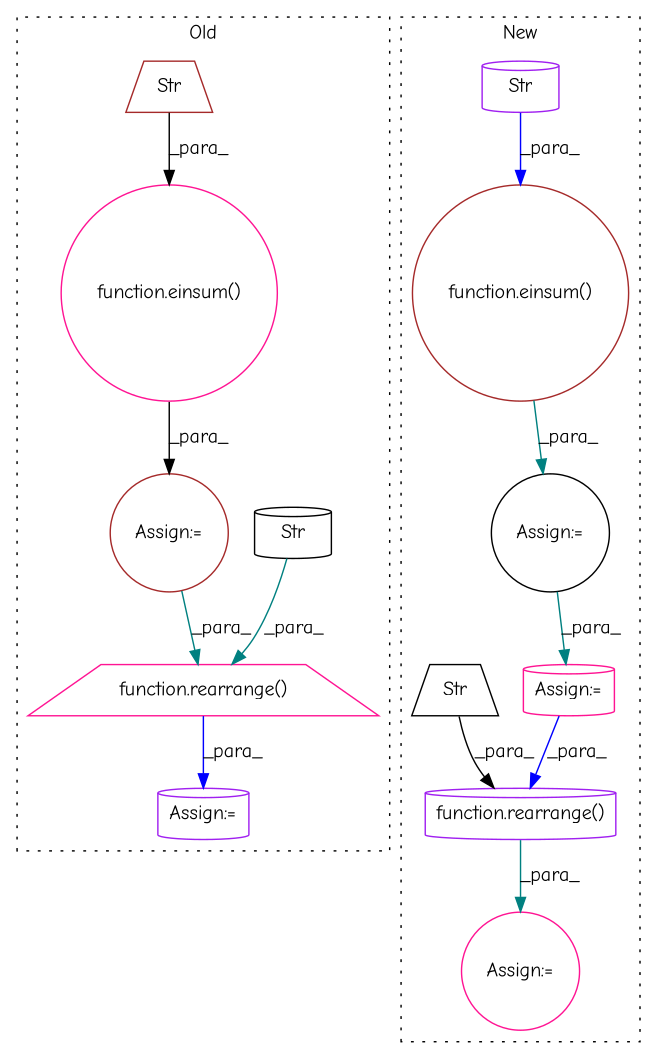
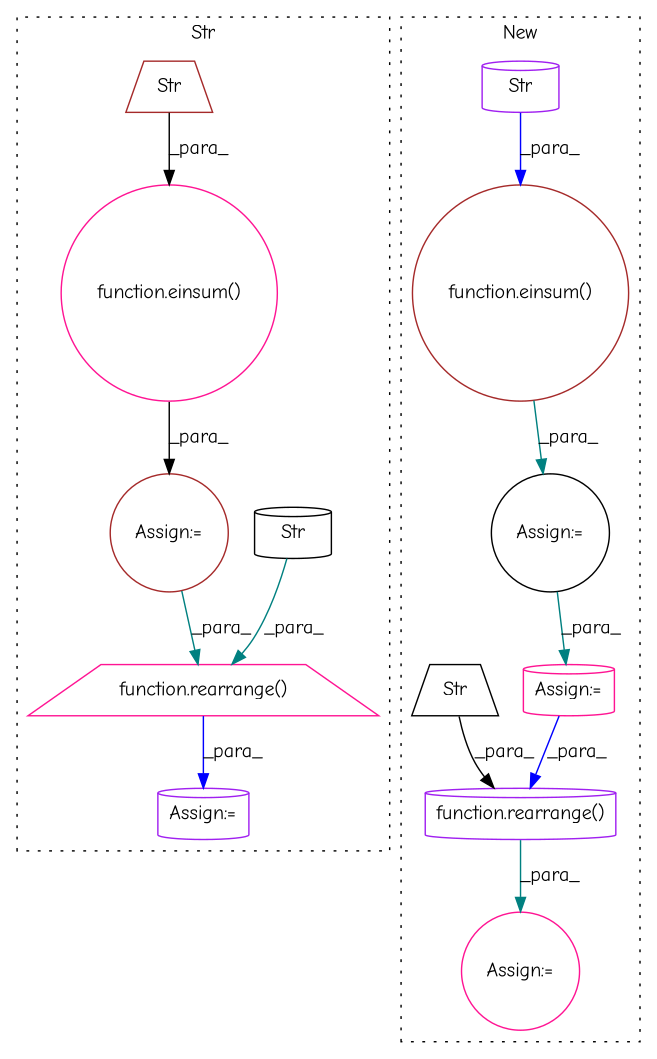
(203, 33) -> (203, 33)
